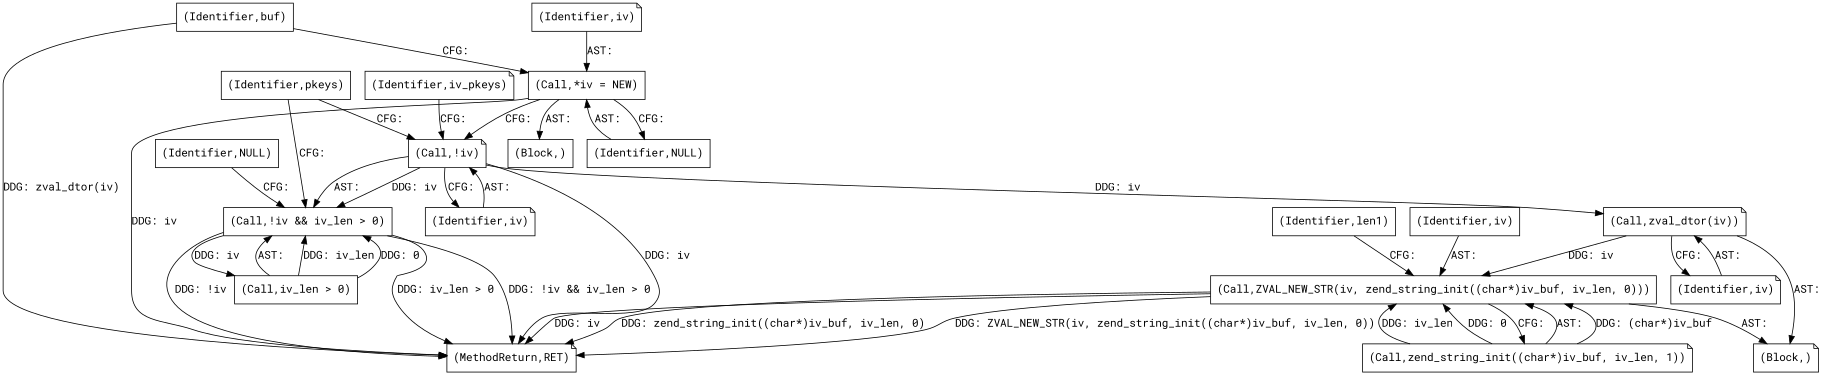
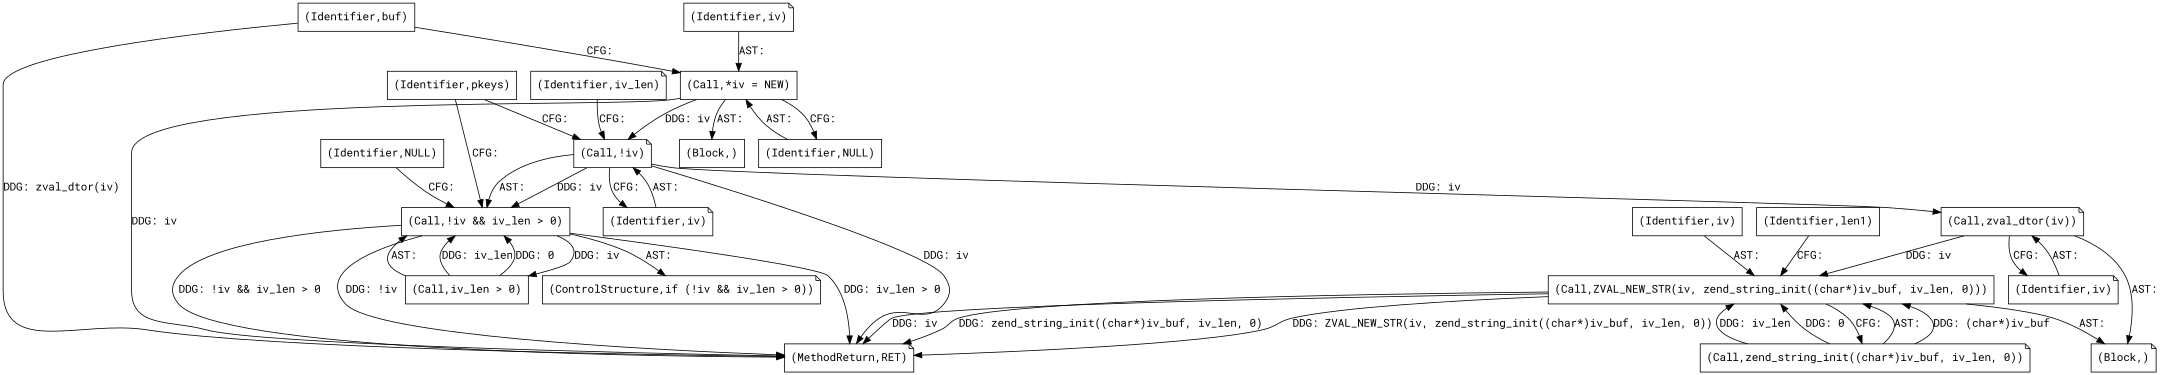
(439, 85) -> (598, 85)
(522, 119) -> (688, 119)
none -> (682, 290)
(1528, 358) -> (1865, 358)
